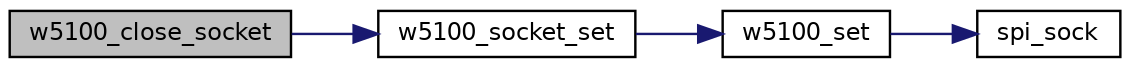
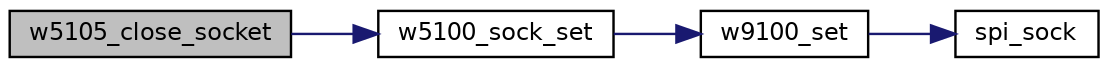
(150, 34) -> (150, 34)
(507, 34) -> (496, 34)
(806, 34) -> (784, 34)
